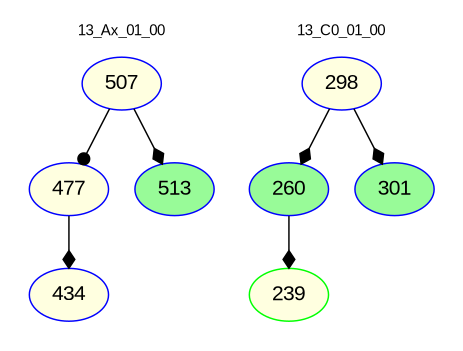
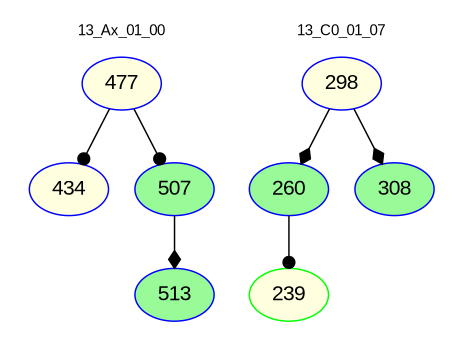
(342, 32) -> (342, 32)
(122, 84) -> (175, 189)
(98, 131) -> (145, 131)
(395, 189) -> (395, 189)
(69, 233) -> (98, 131)
(289, 233) -> (289, 236)
